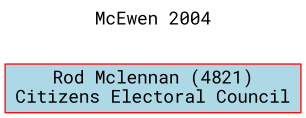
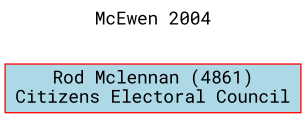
(153, 88) -> (153, 88)
